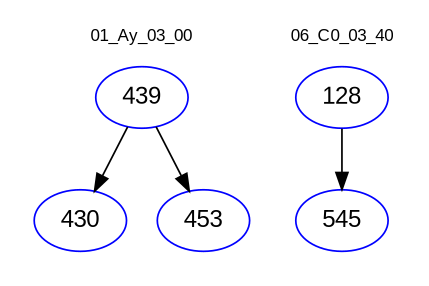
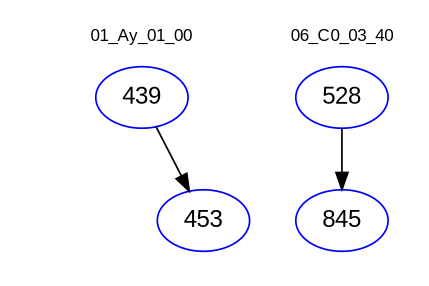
(142, 37) -> (142, 37)
(342, 97) -> (342, 97)
(80, 221) -> none
(342, 221) -> (342, 221)
